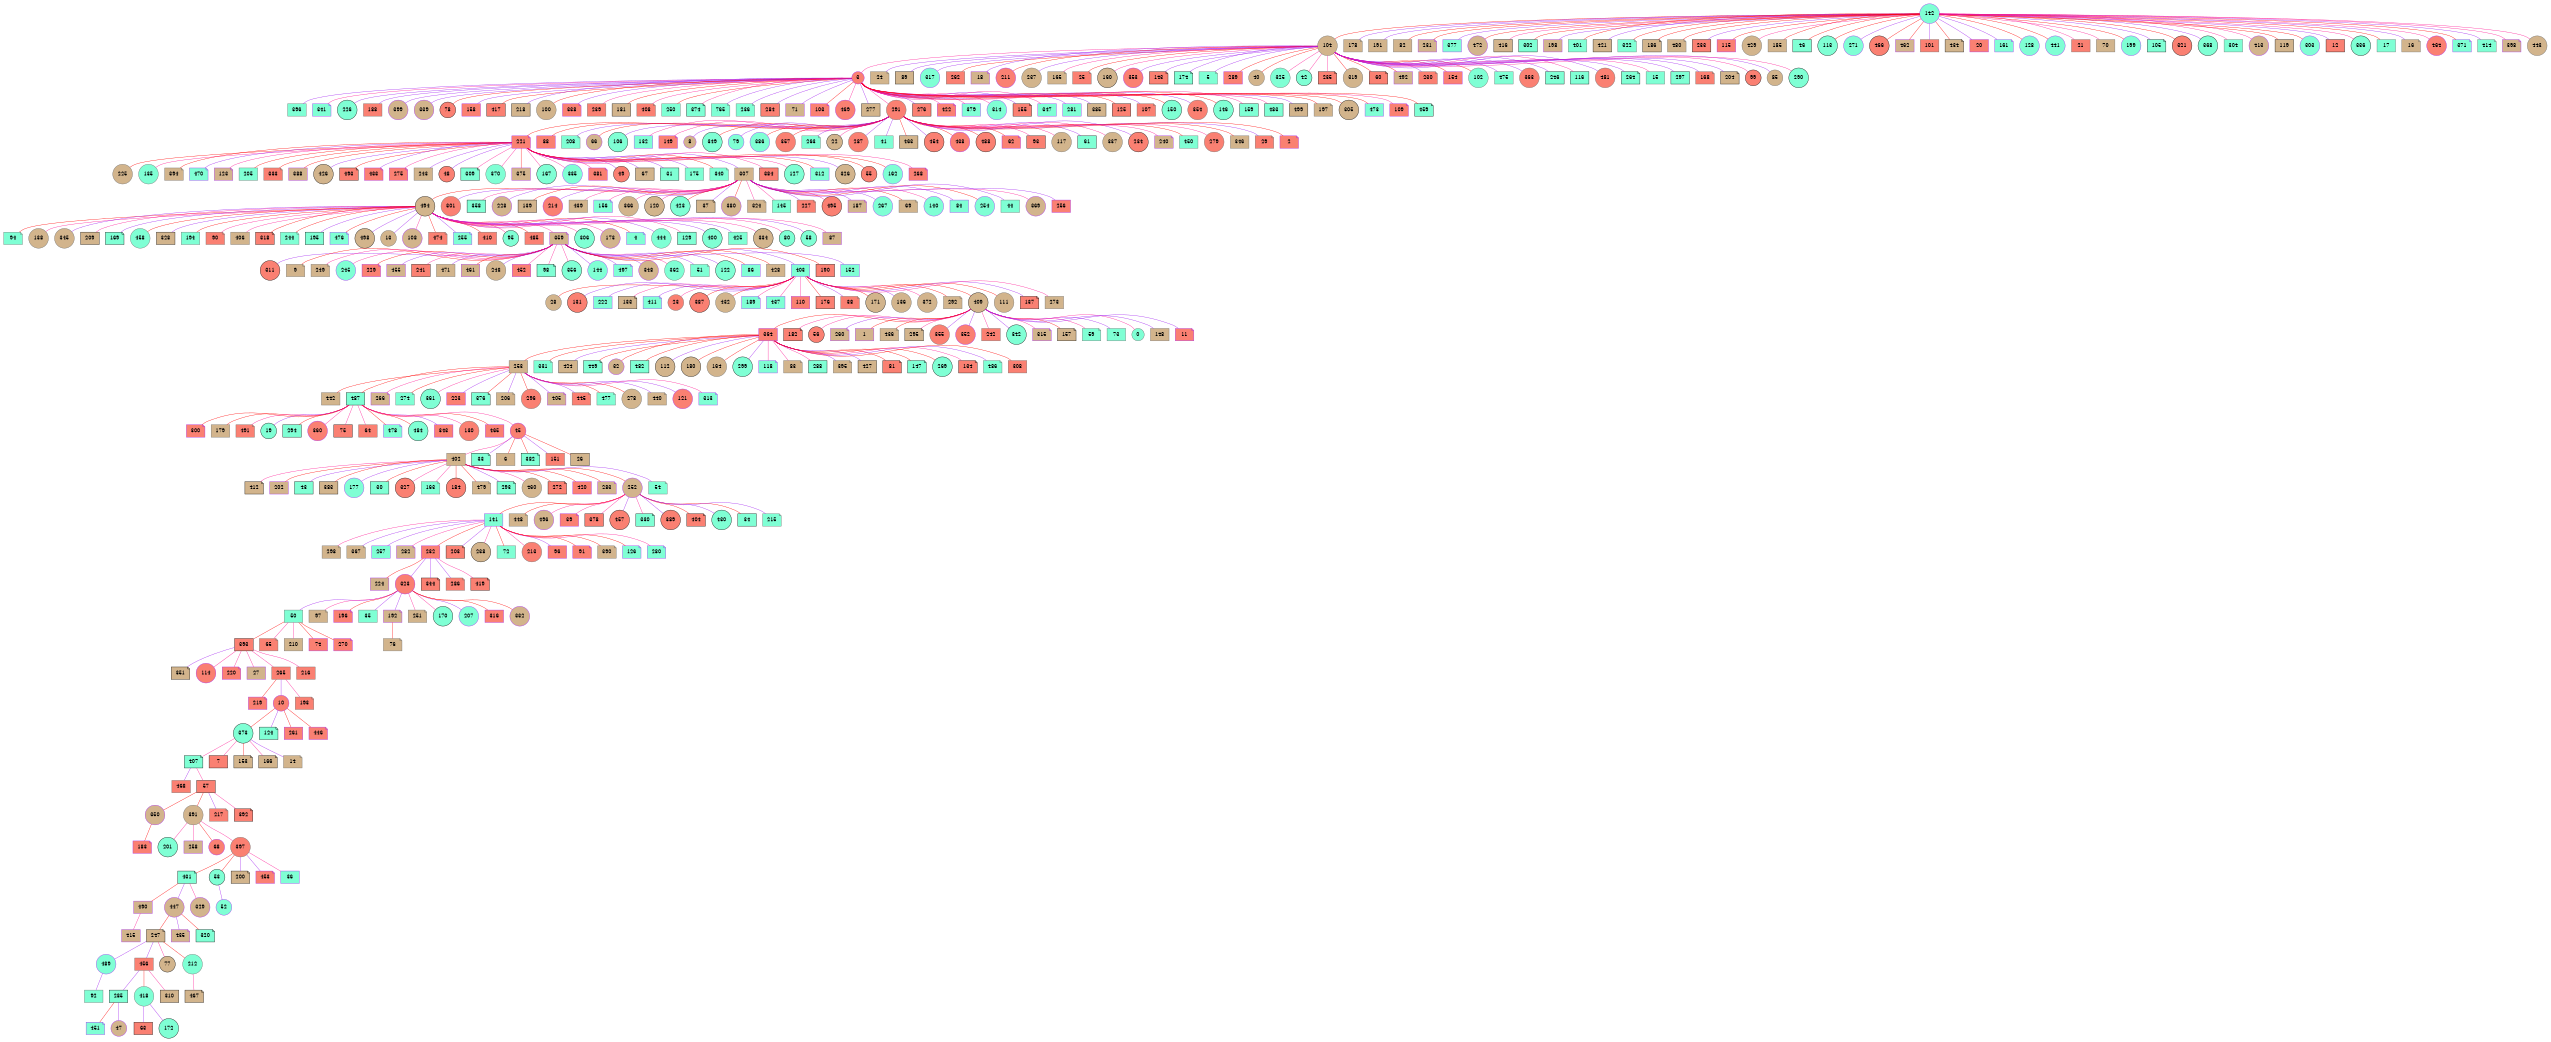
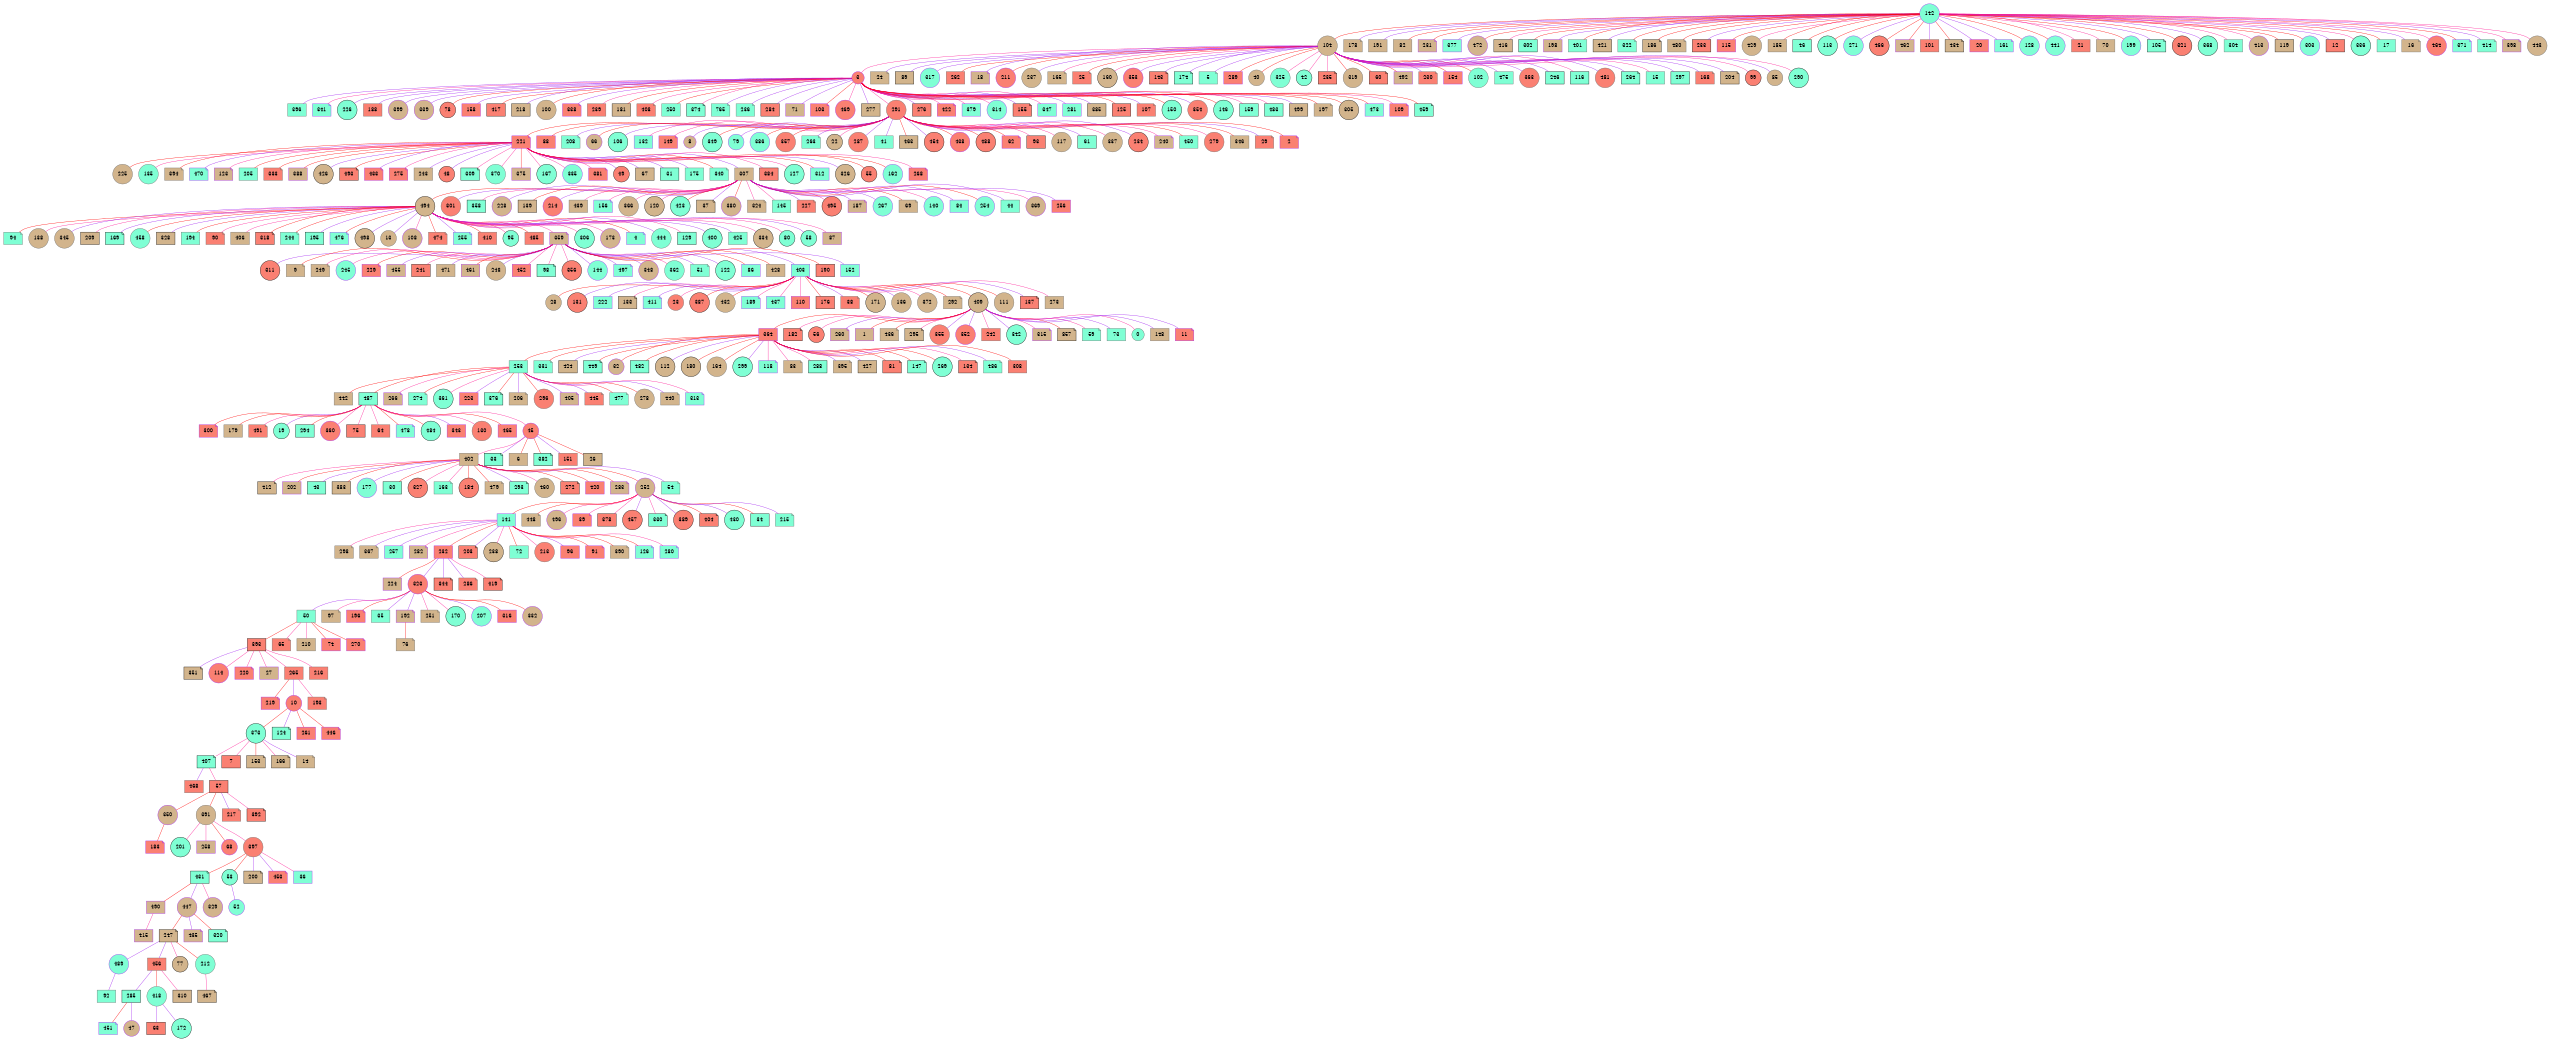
(572, 270) -> (572, 270)
(1067, 335) -> (1067, 335)
(518, 367) -> (518, 367)
(683, 399) -> none
